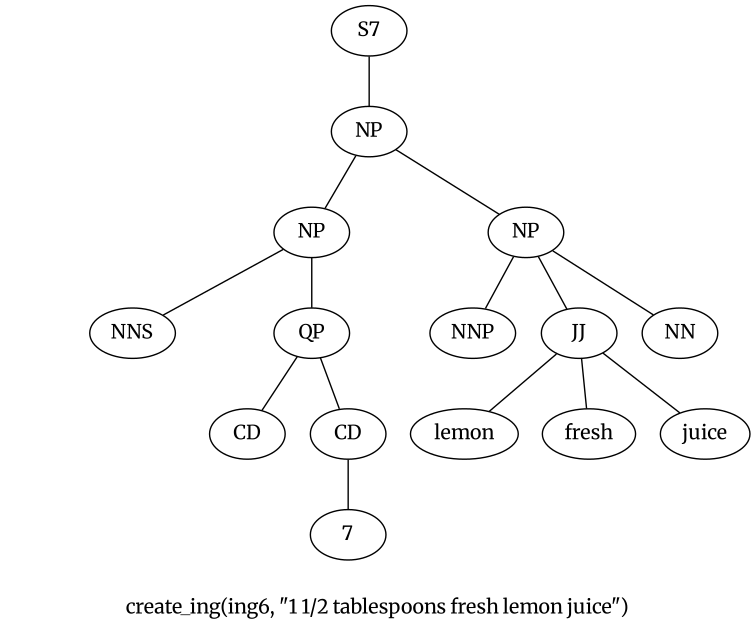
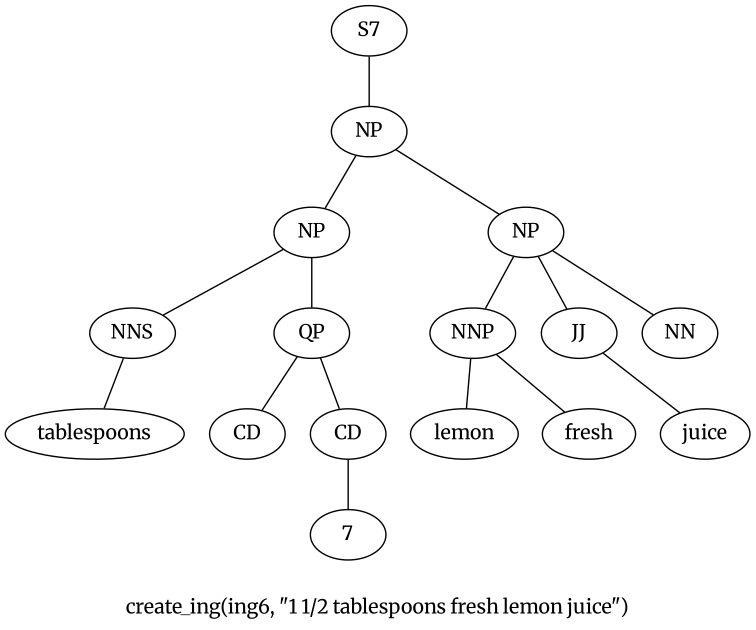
(523, 383) -> (469, 384)
(584, 384) -> (530, 383)
none -> (95, 434)
